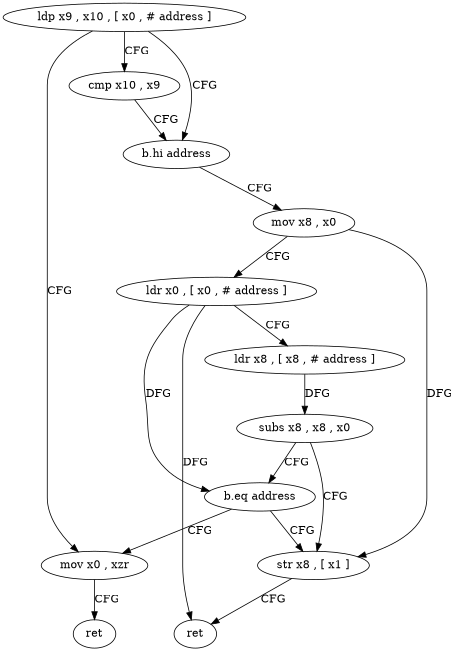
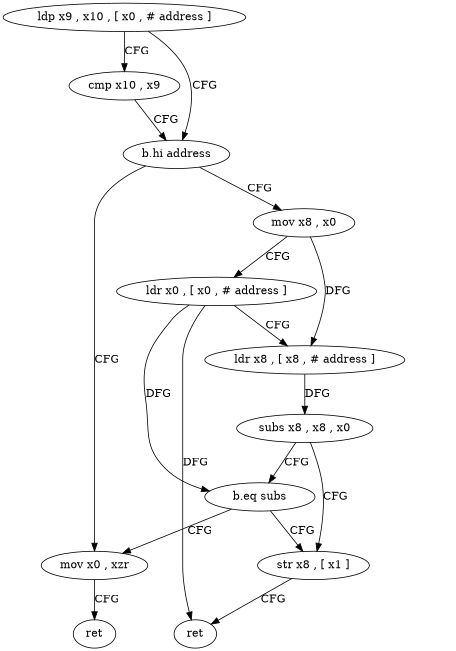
(47, 282) -> (95, 343)
(427, 385) -> (325, 287)
(260, 497) -> (260, 497)
